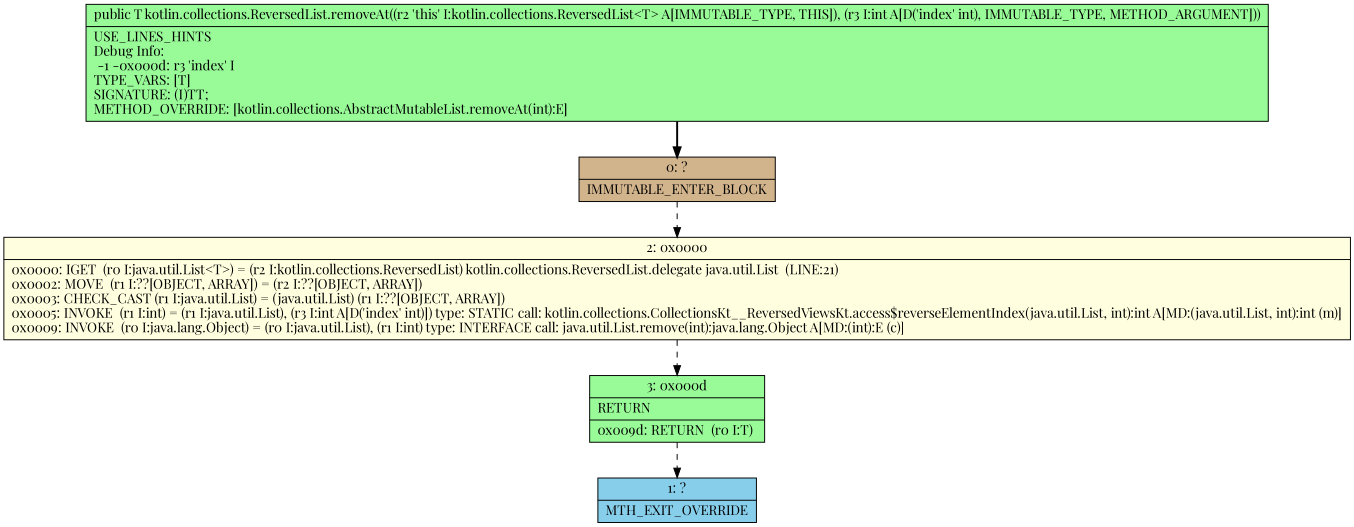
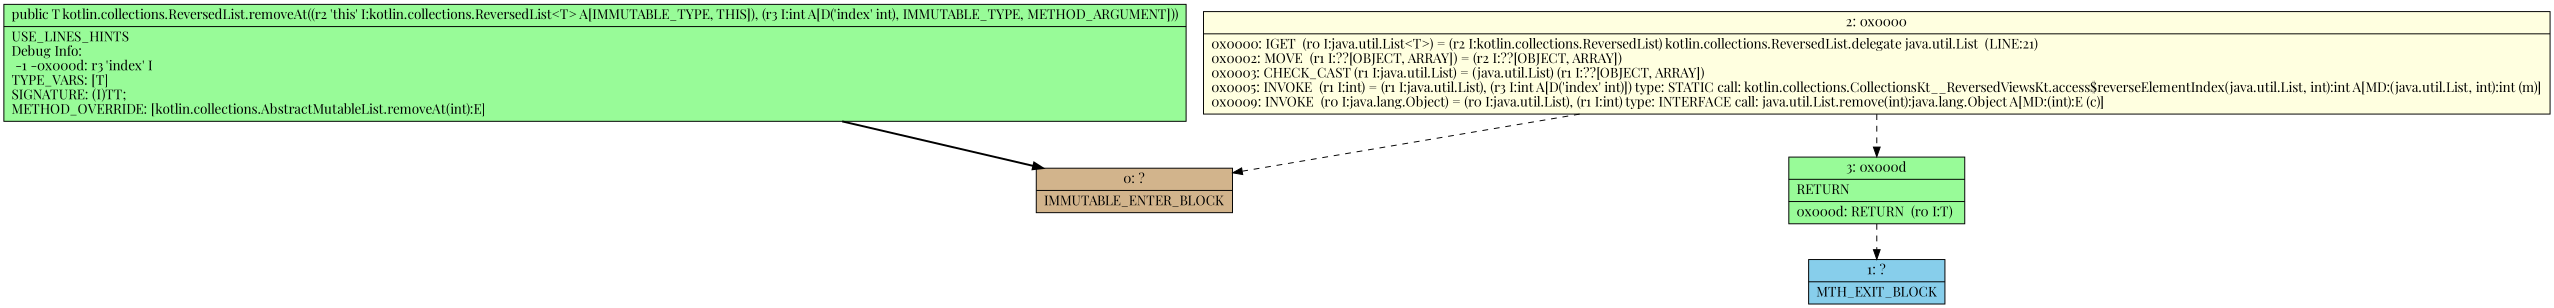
(677, 215) -> (1411, 143)
(677, 431) -> (1877, 212)
(677, 511) -> (1877, 292)
